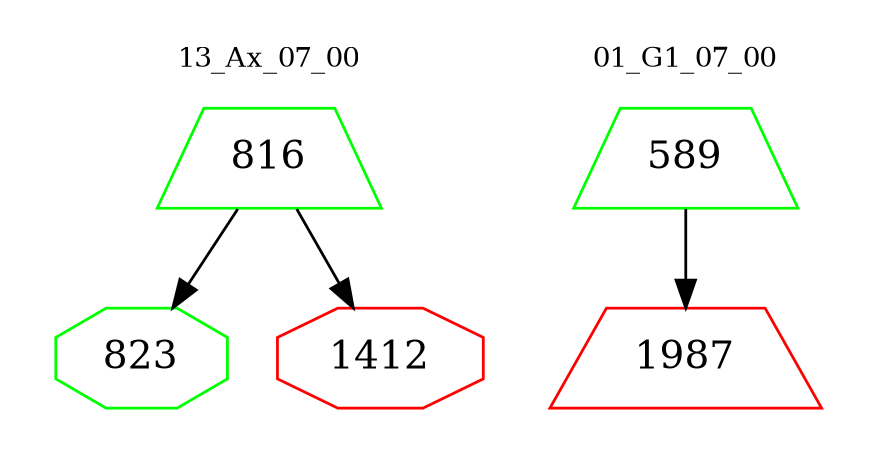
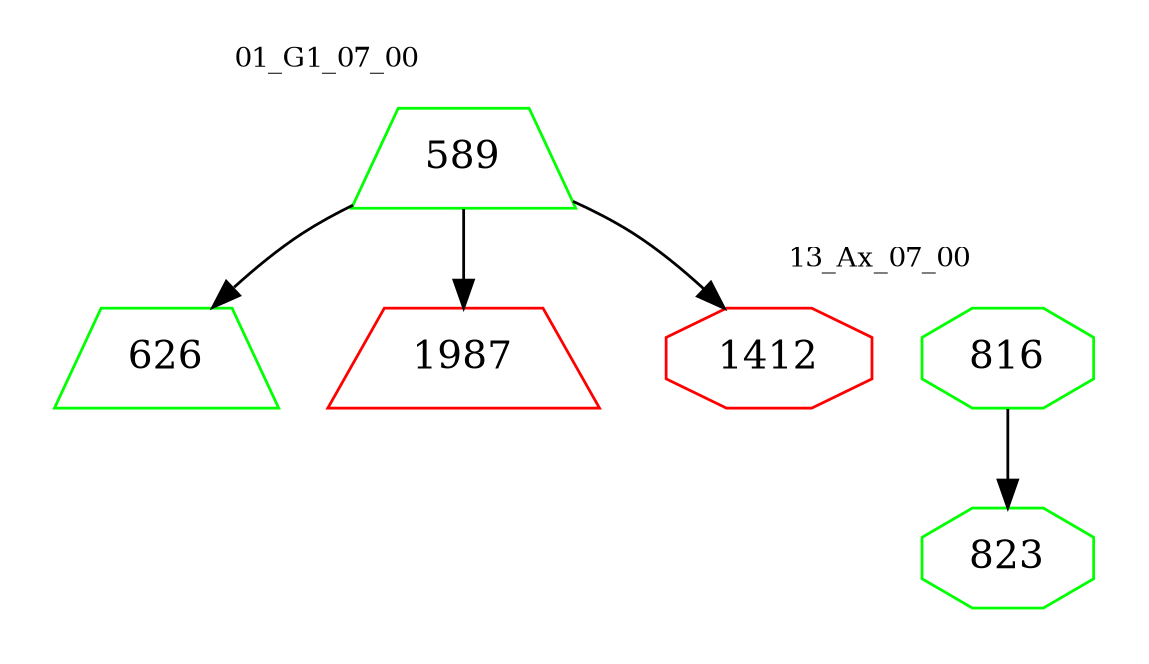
(269, 158) -> (1008, 358)
(318, 246) -> (662, 253)
none -> (167, 358)
